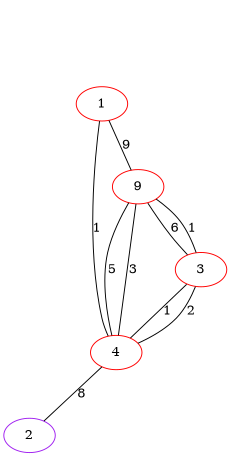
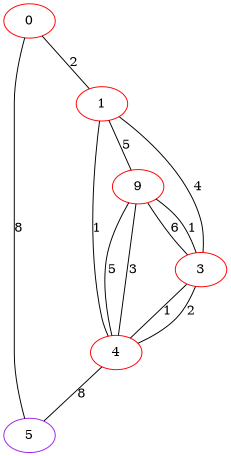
none -> (30, 21)
(127, 145) -> (127, 145)
none -> (178, 175)
(30, 435) -> (30, 435)
